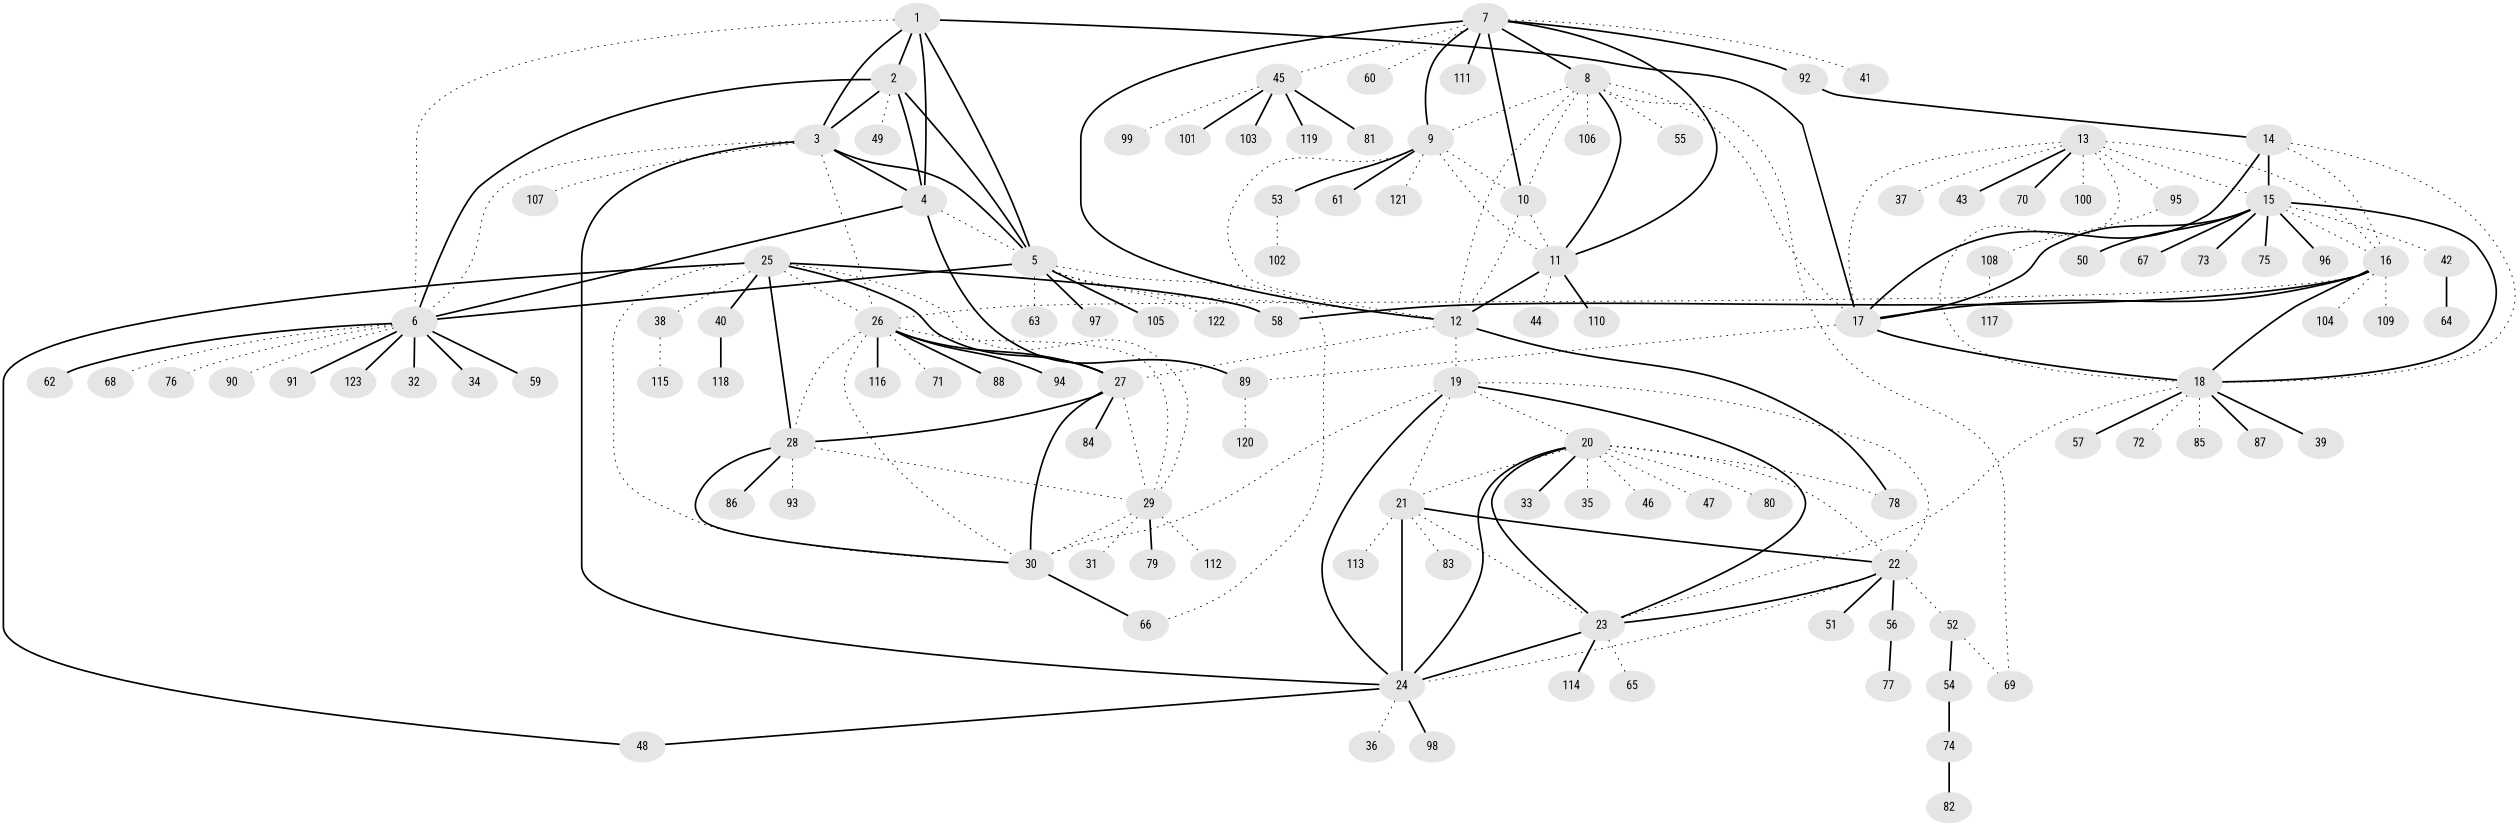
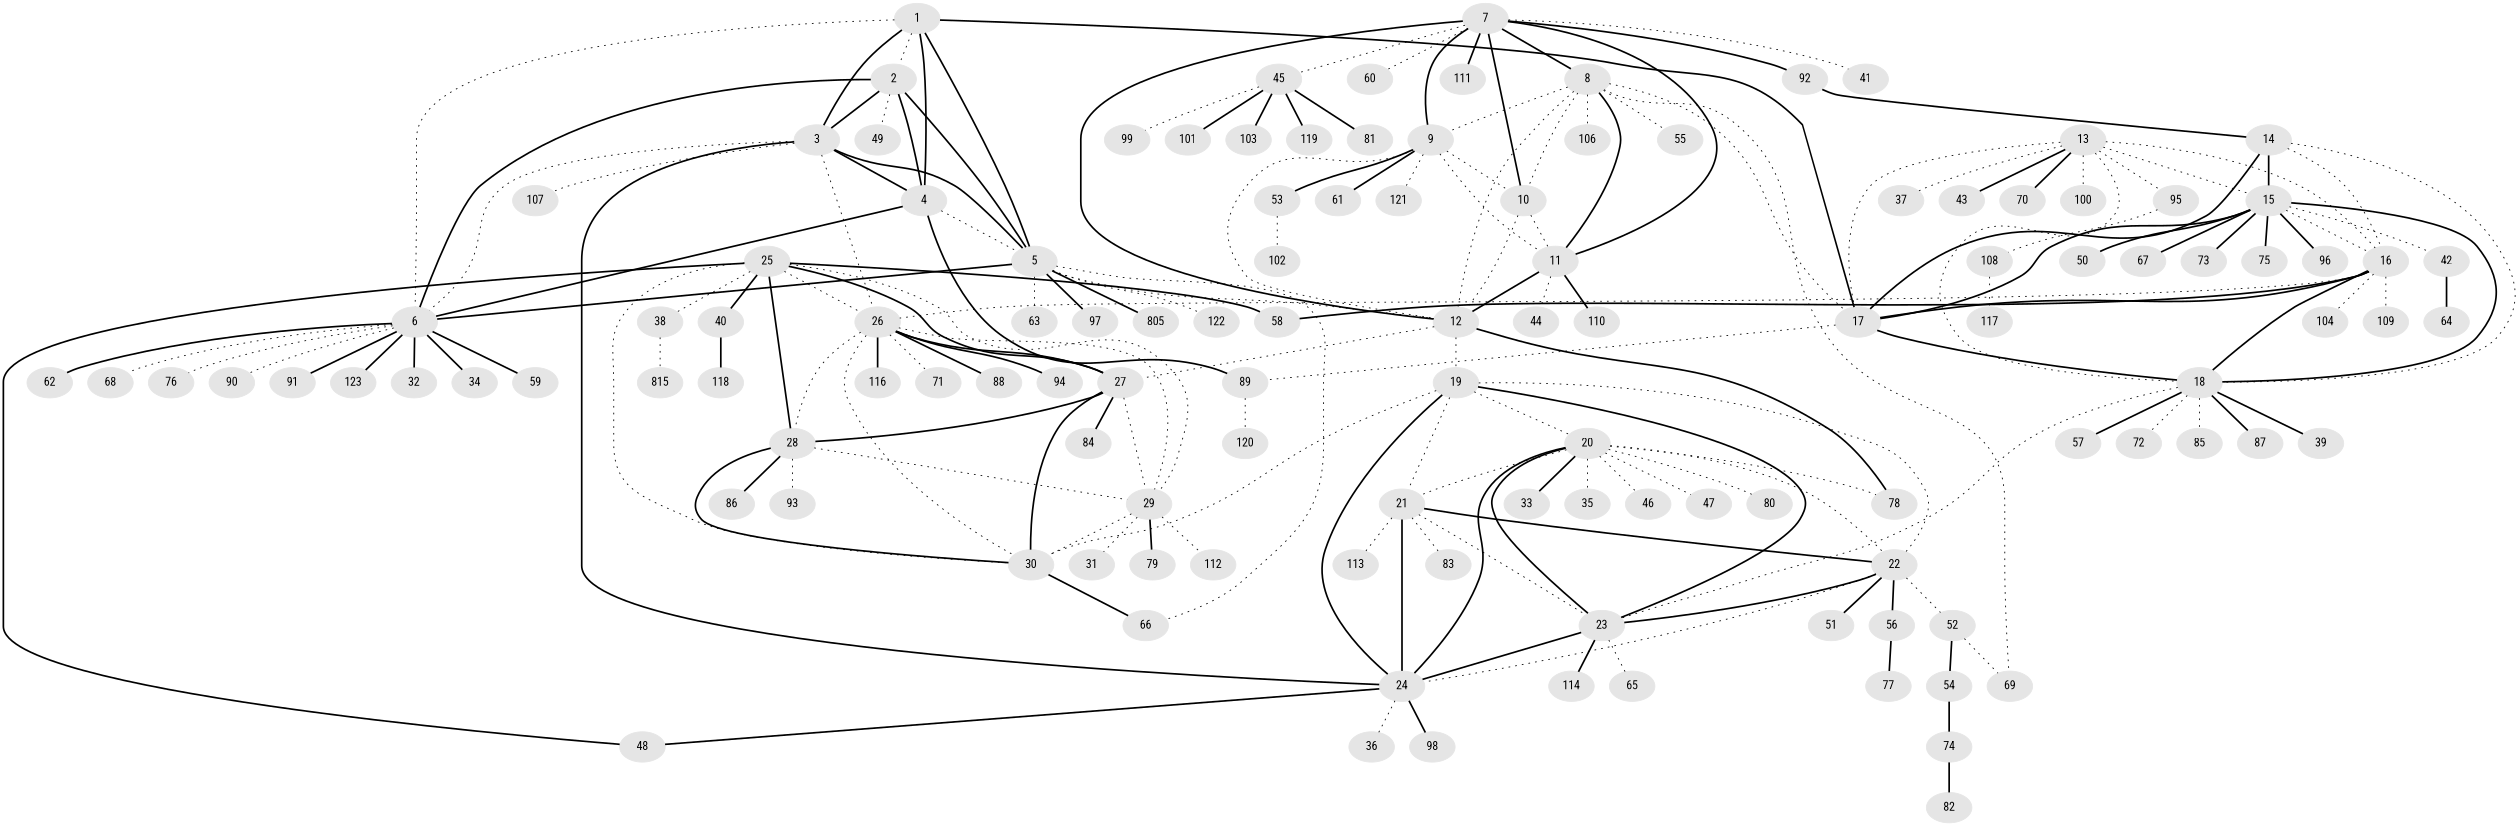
(905, 49) -> (905, 49)
(1156, 322) -> (1156, 322)
(660, 383) -> (660, 383)
